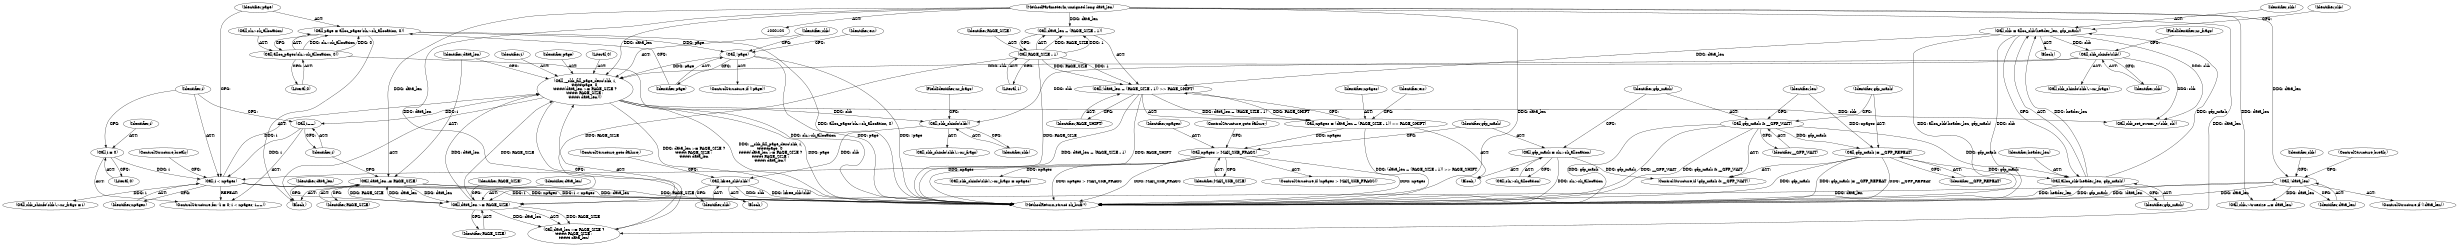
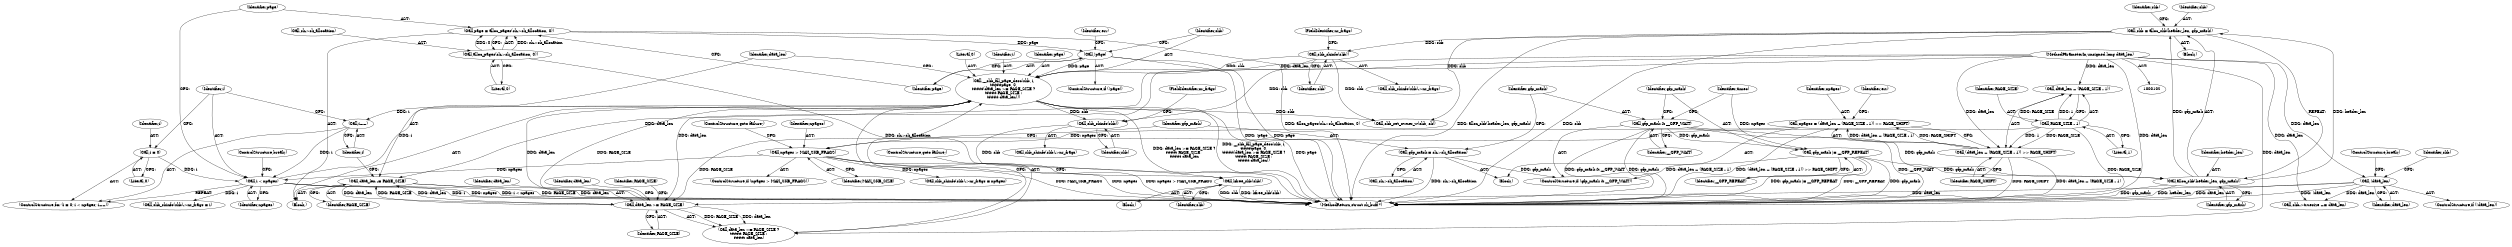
(1588, 57) -> (1959, 80)
(1804, 89) -> (1733, 89)
(2025, 112) -> (2318, 112)
(1767, 170) -> (1698, 170)
